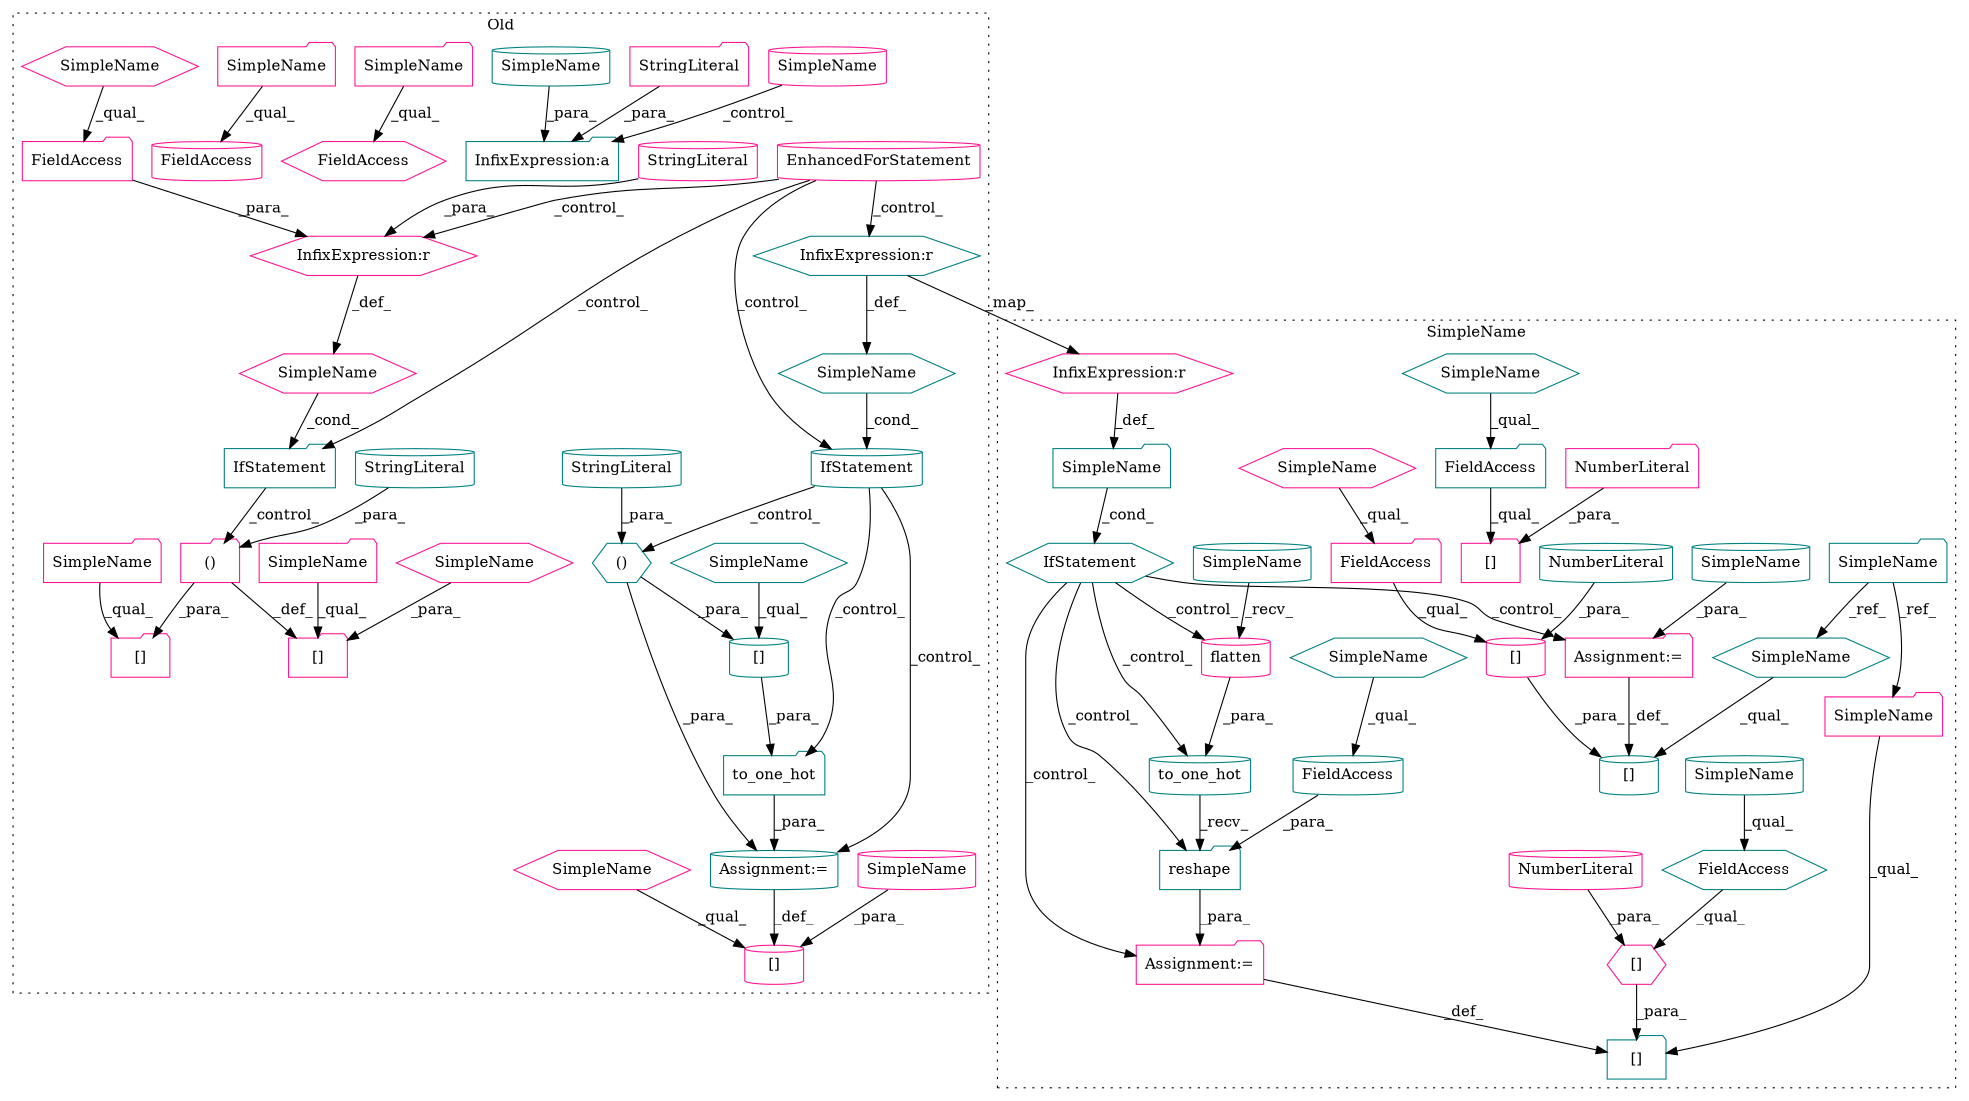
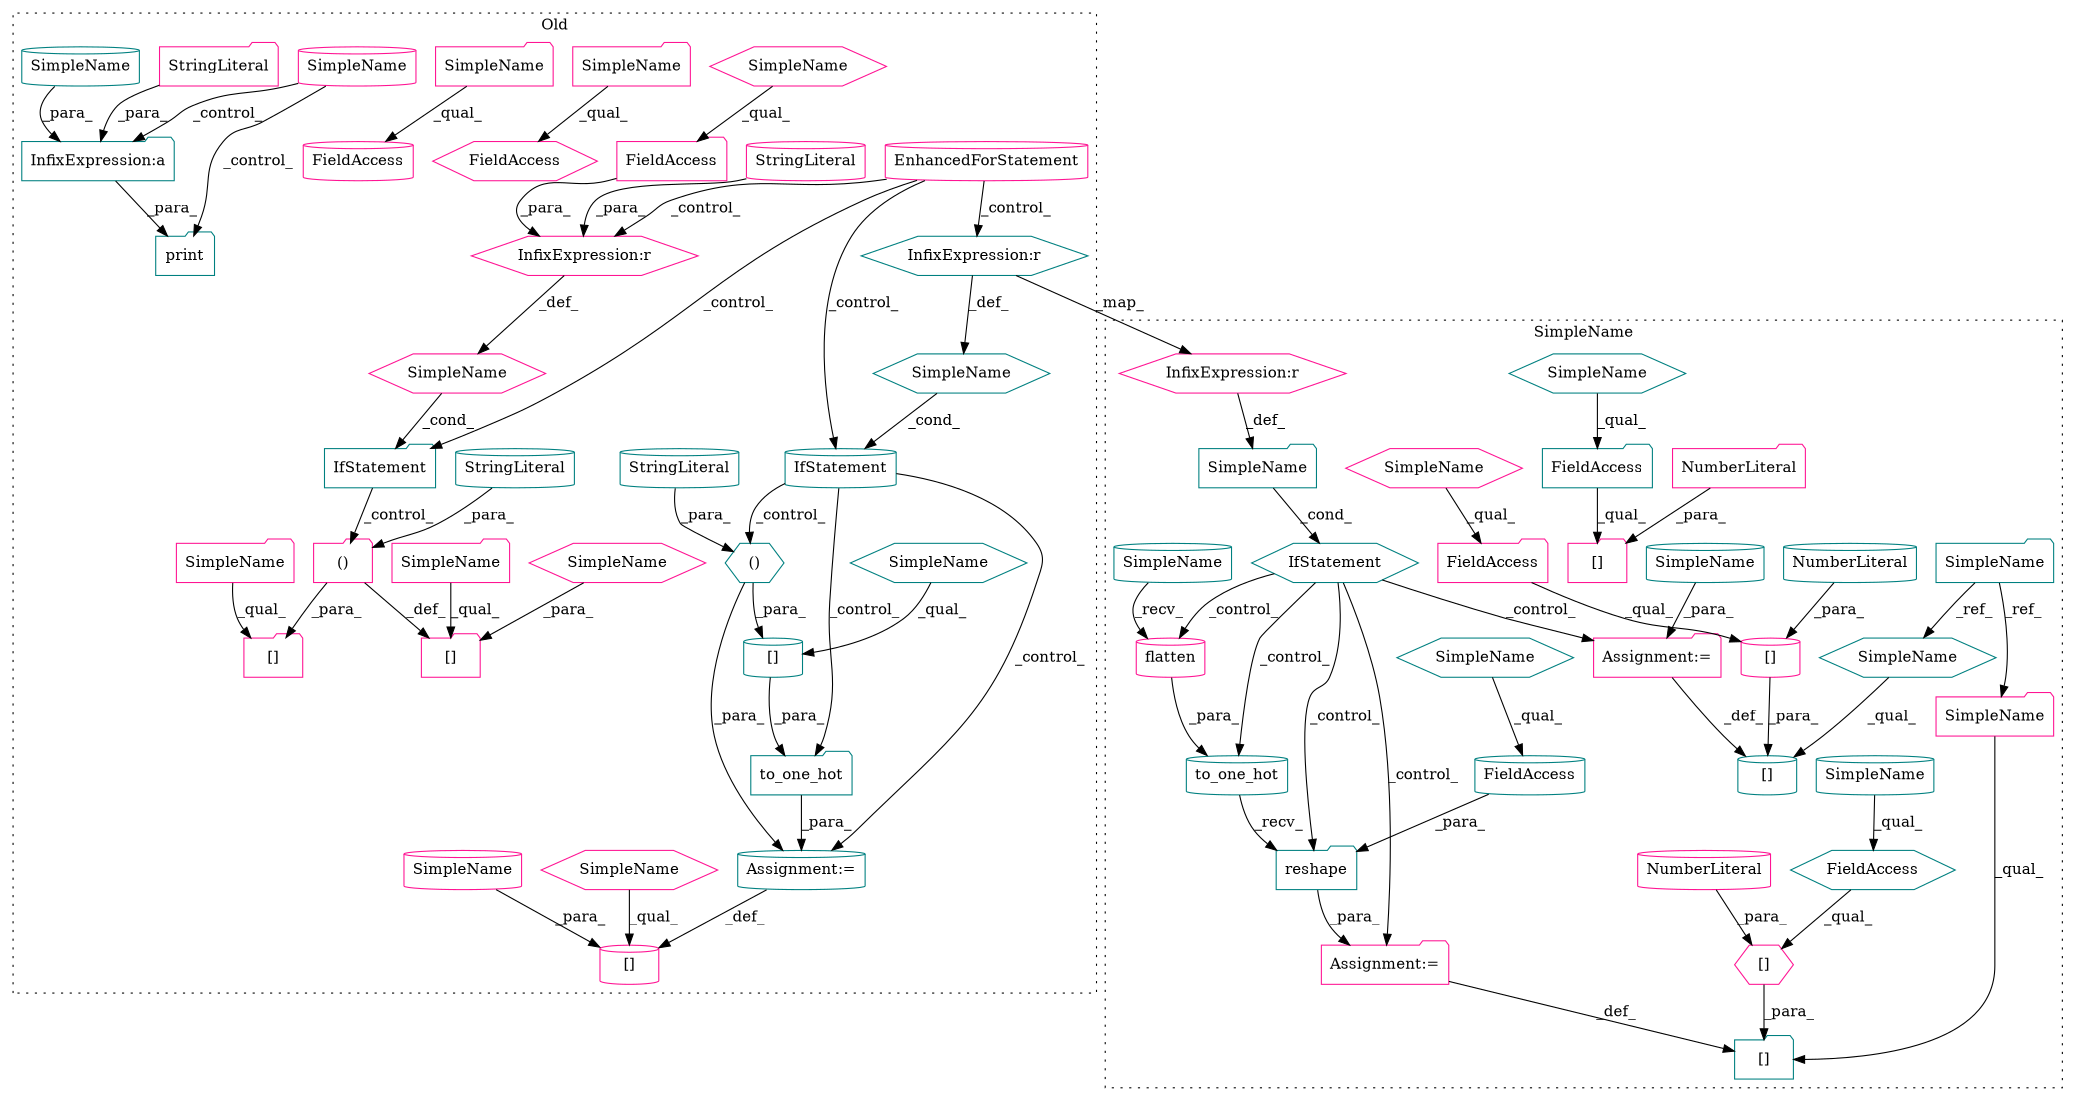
none -> (185, 256)
